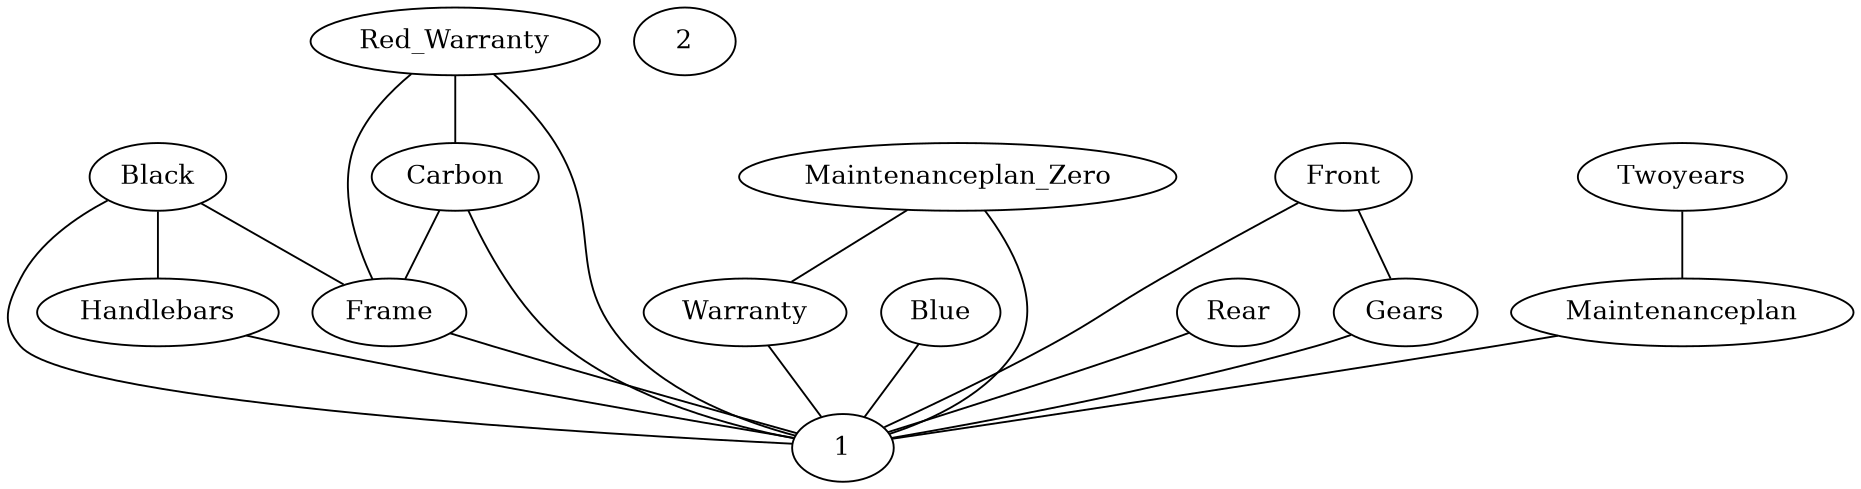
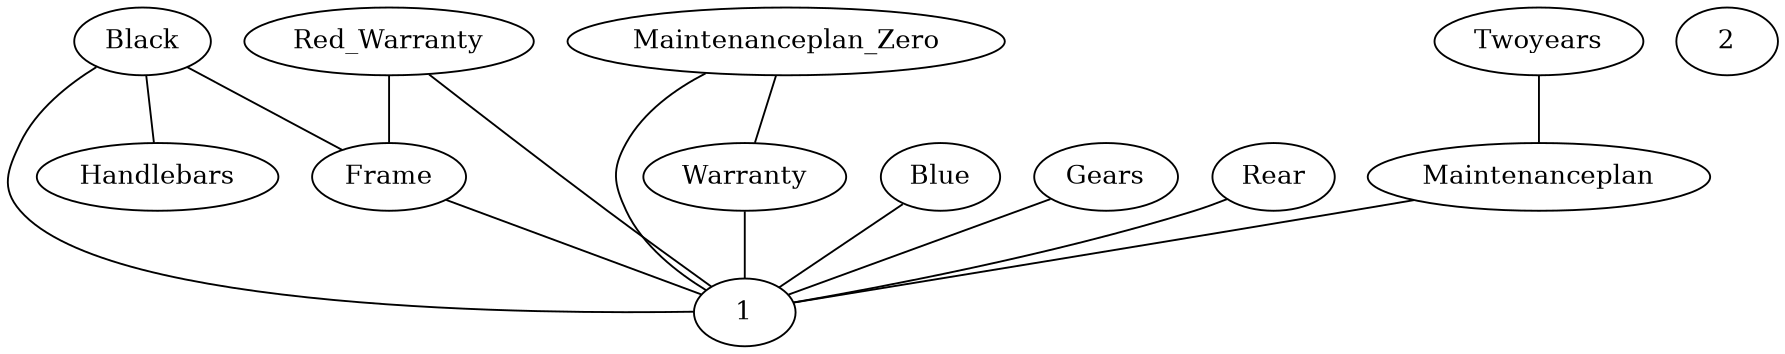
(455, 177) -> none
(1344, 177) -> none
(520, 390) -> none
